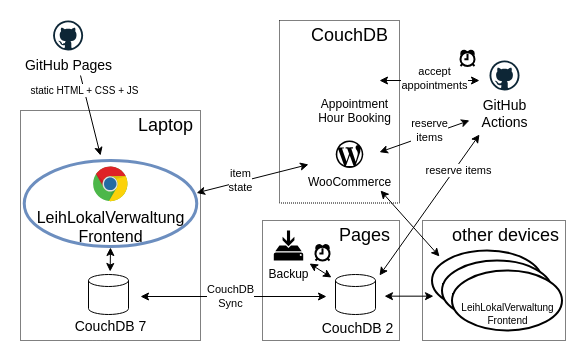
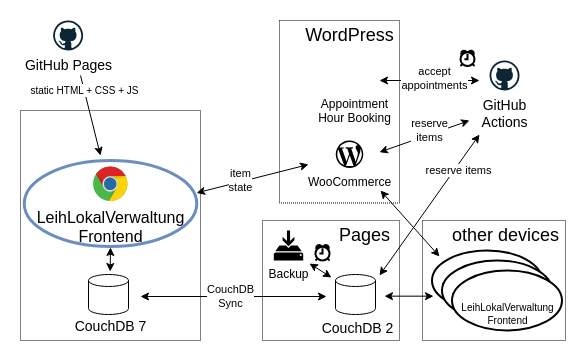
(350, 36) -> (350, 36)
(166, 126) -> none
